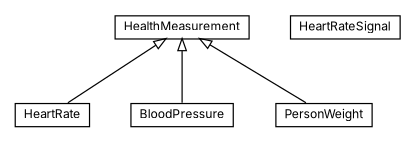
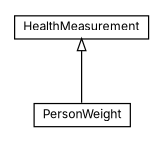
(345, 27) -> none
(52, 114) -> none
(182, 114) -> none
